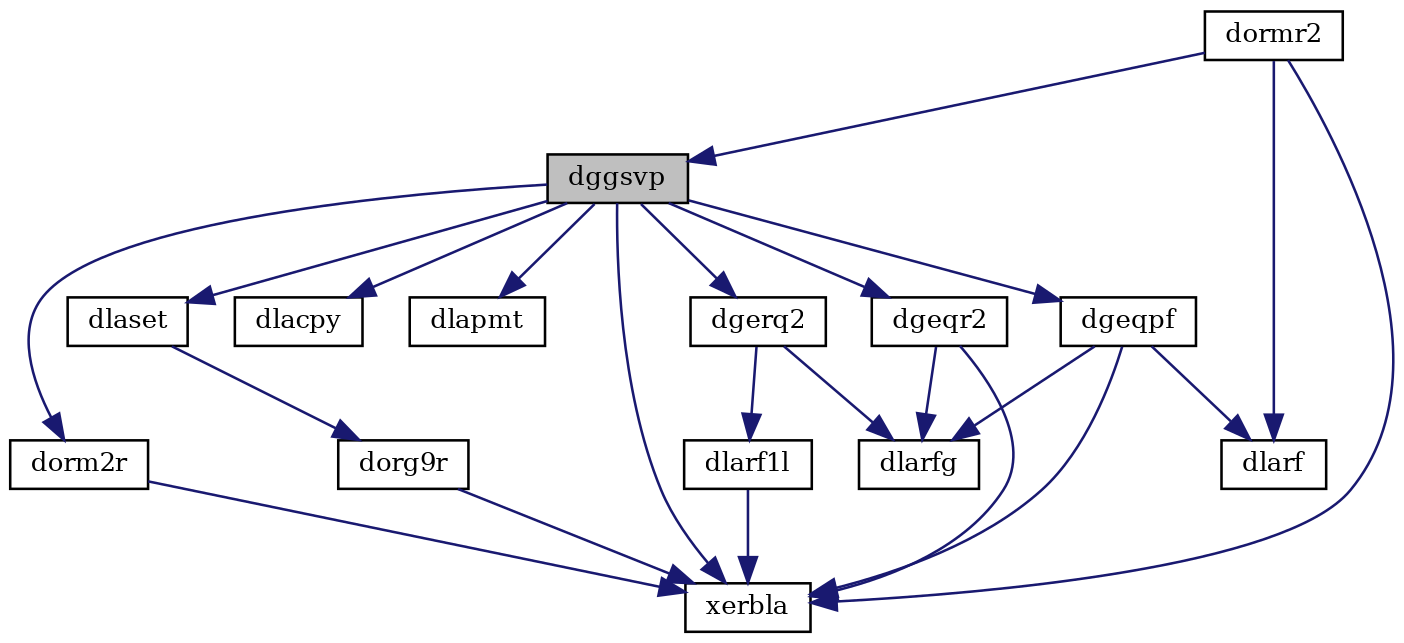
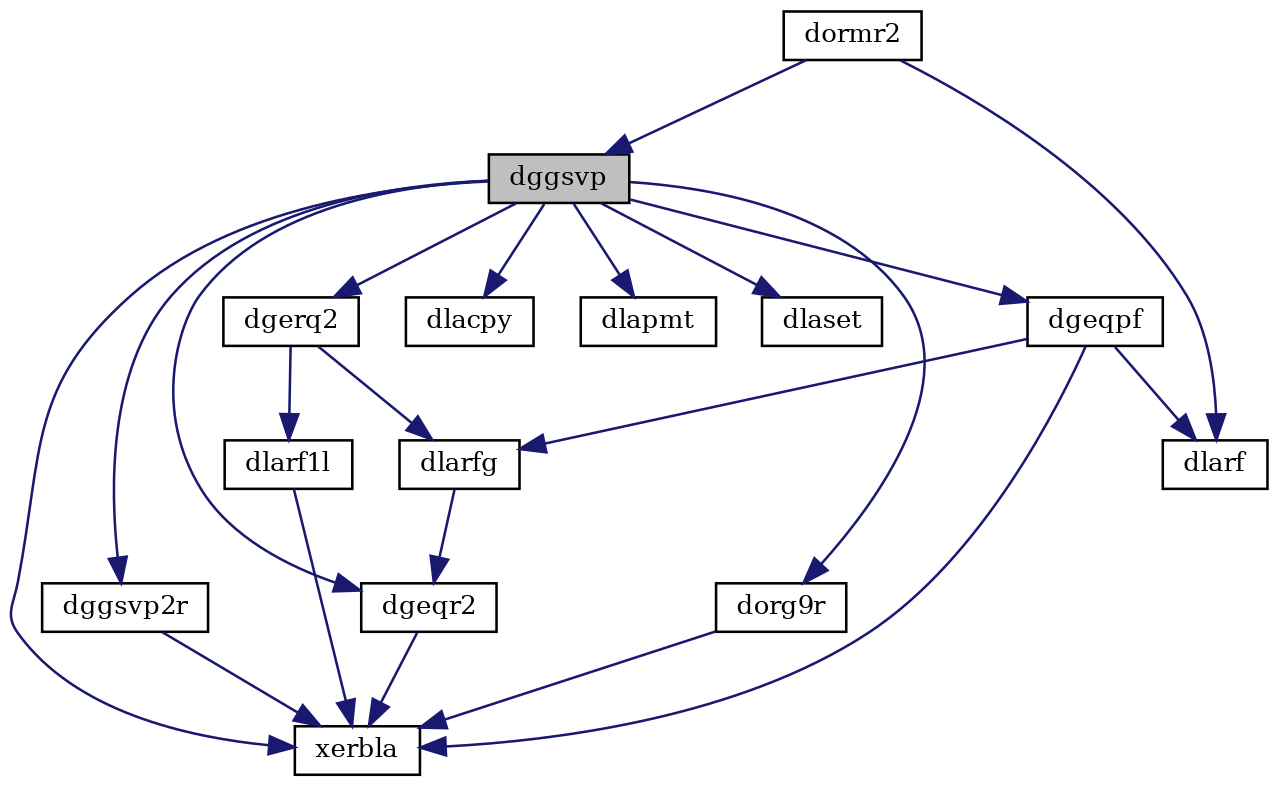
(931, 381) -> (447, 524)
(254, 387) -> (902, 295)
(79, 465) -> (125, 608)
(1322, 512) -> none
